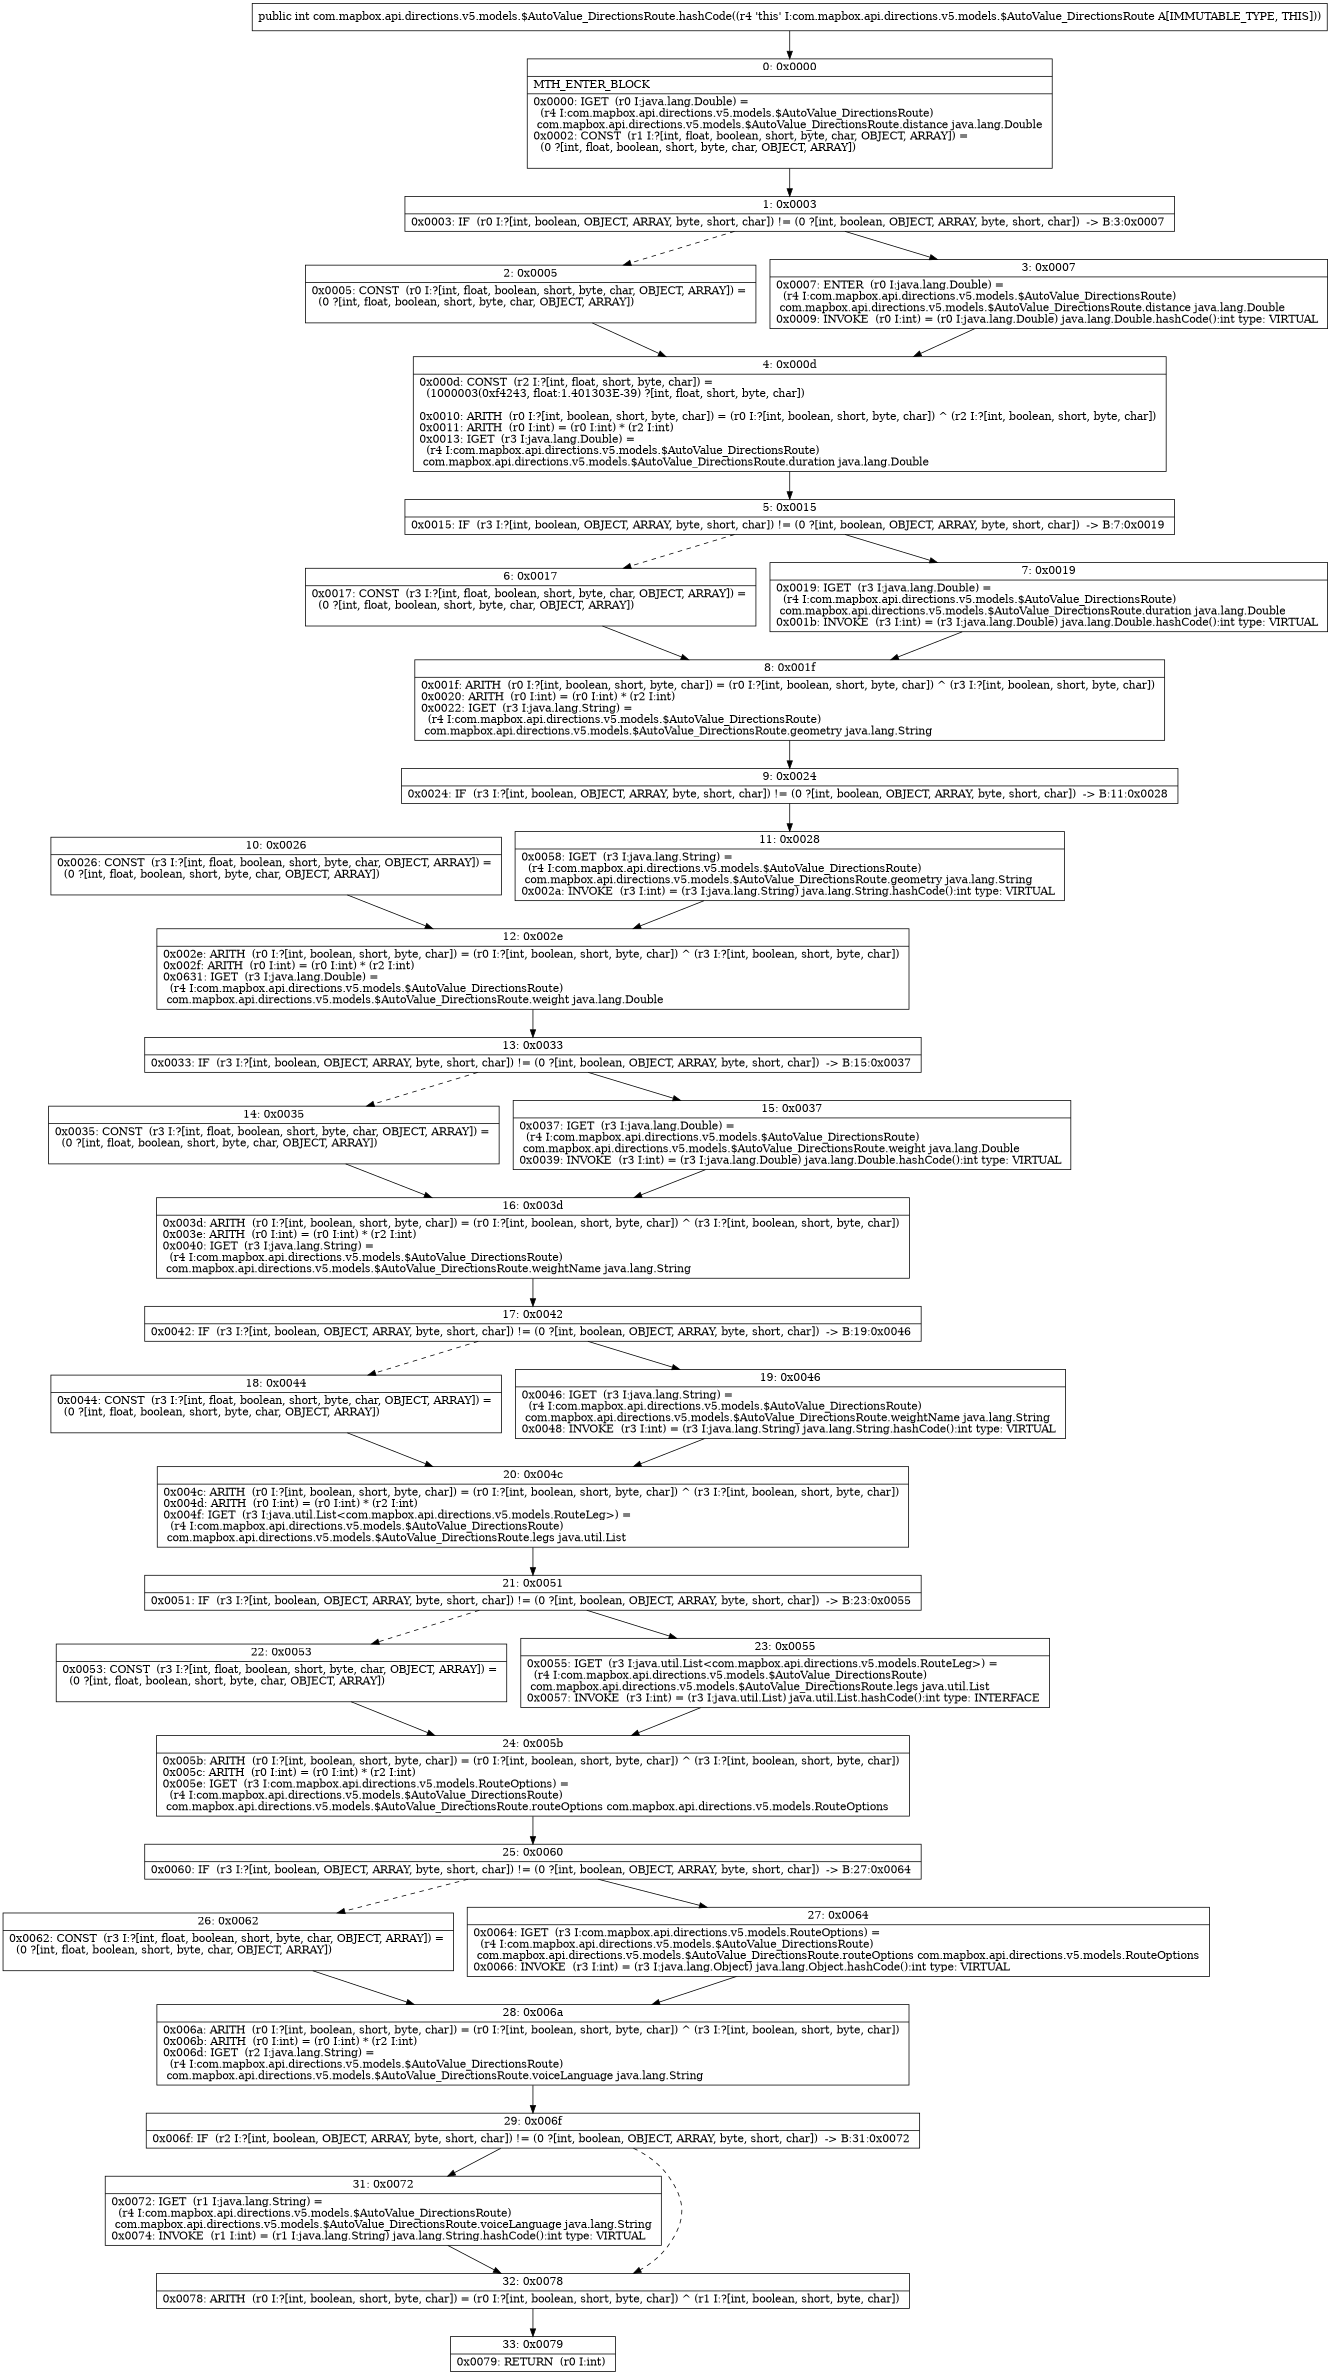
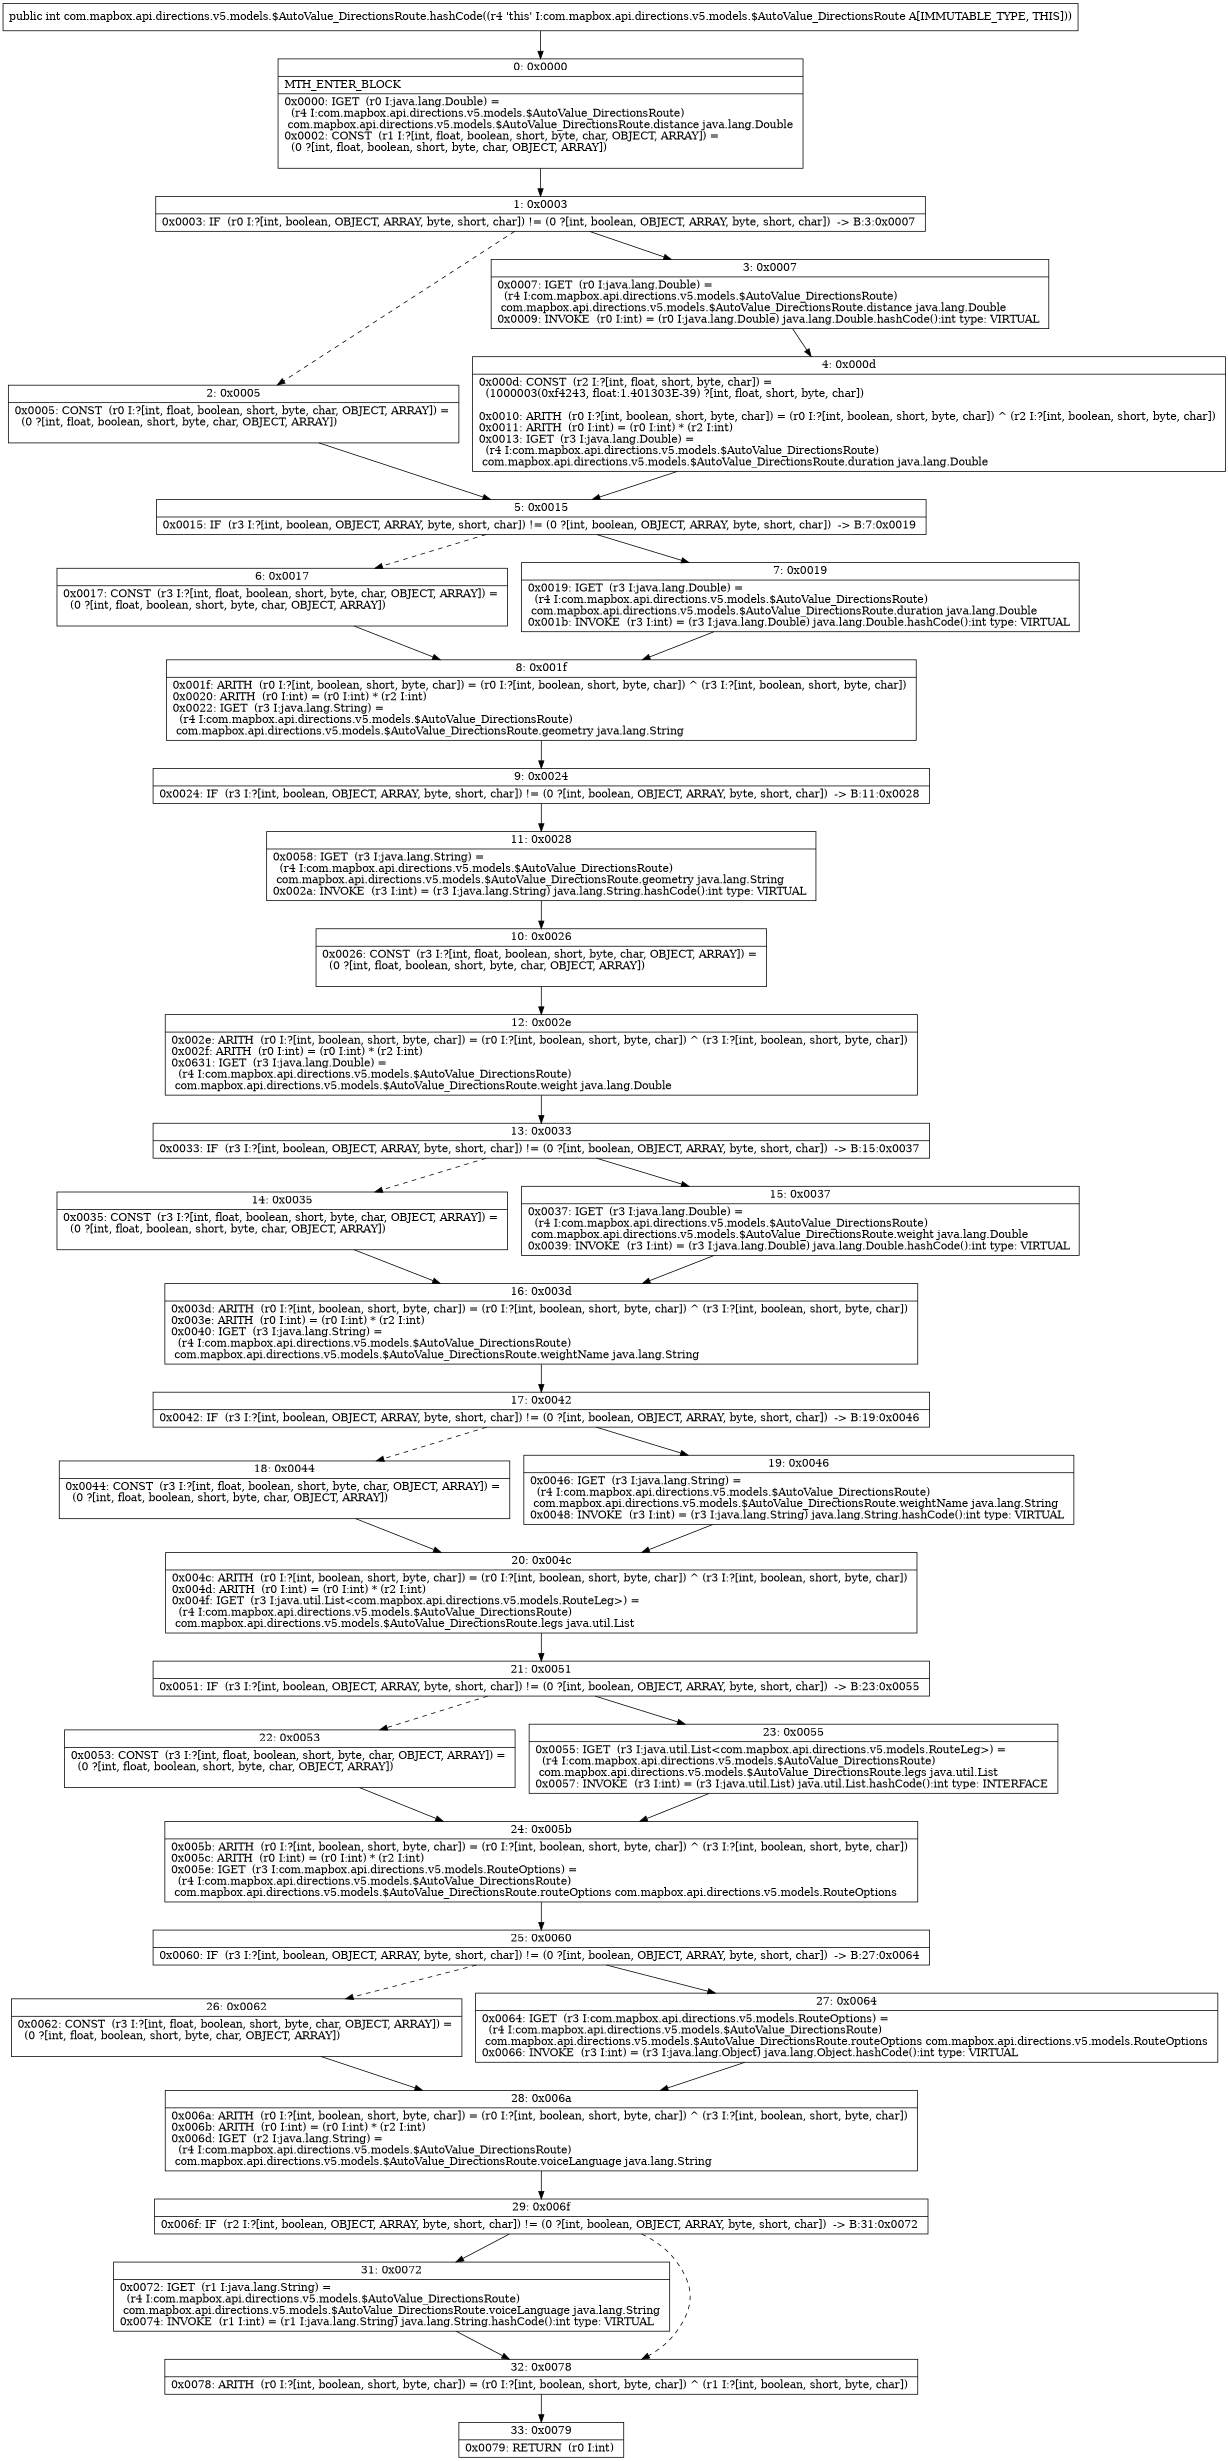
(892, 285) -> (607, 285)
(626, 338) -> (401, 470)
(672, 913) -> (541, 911)
